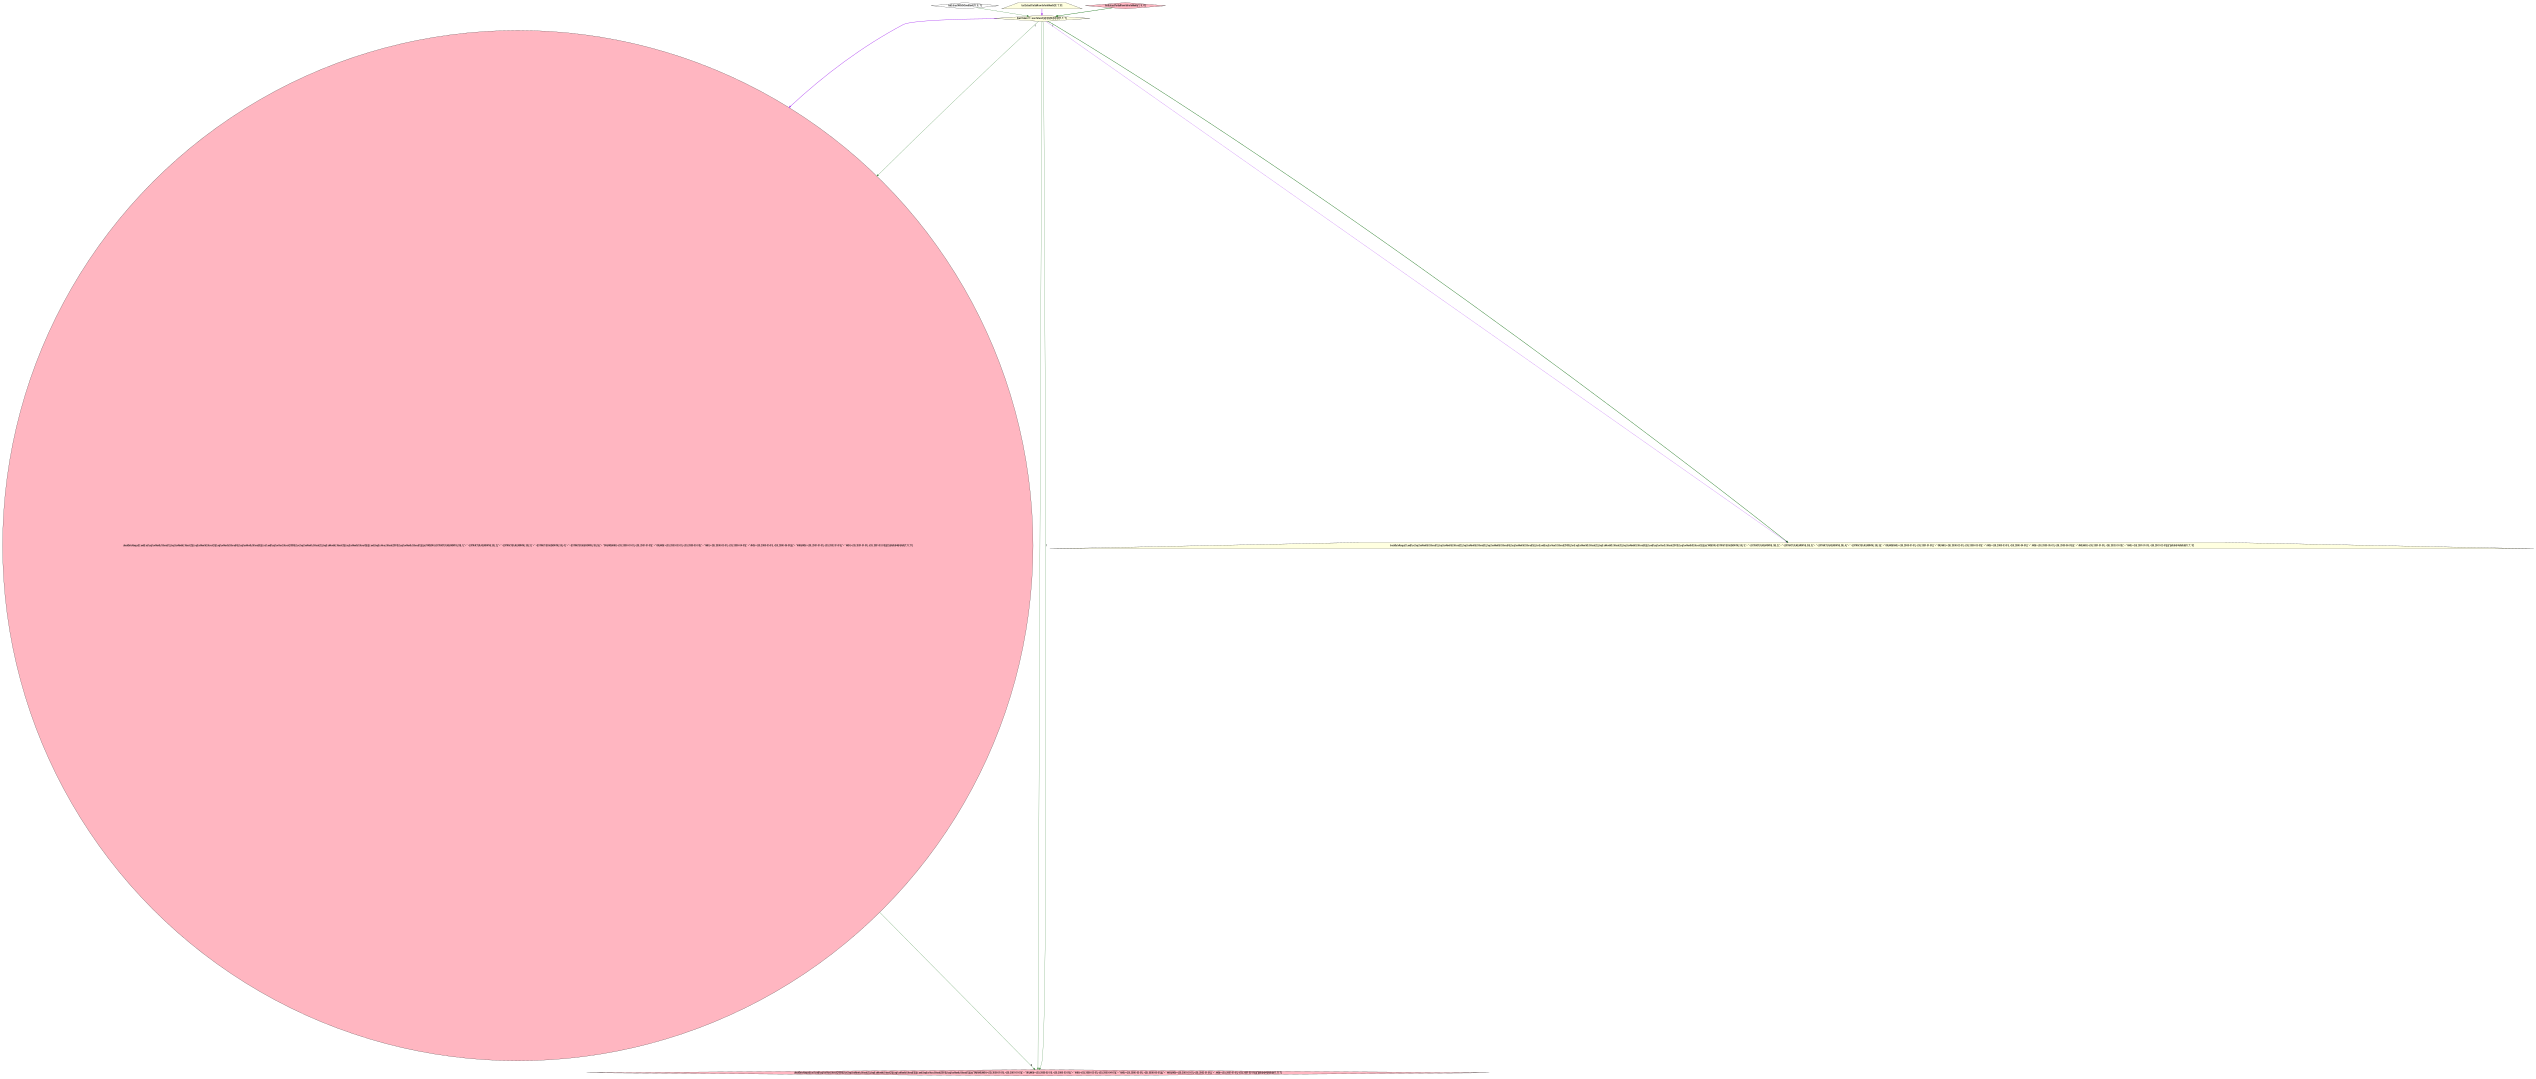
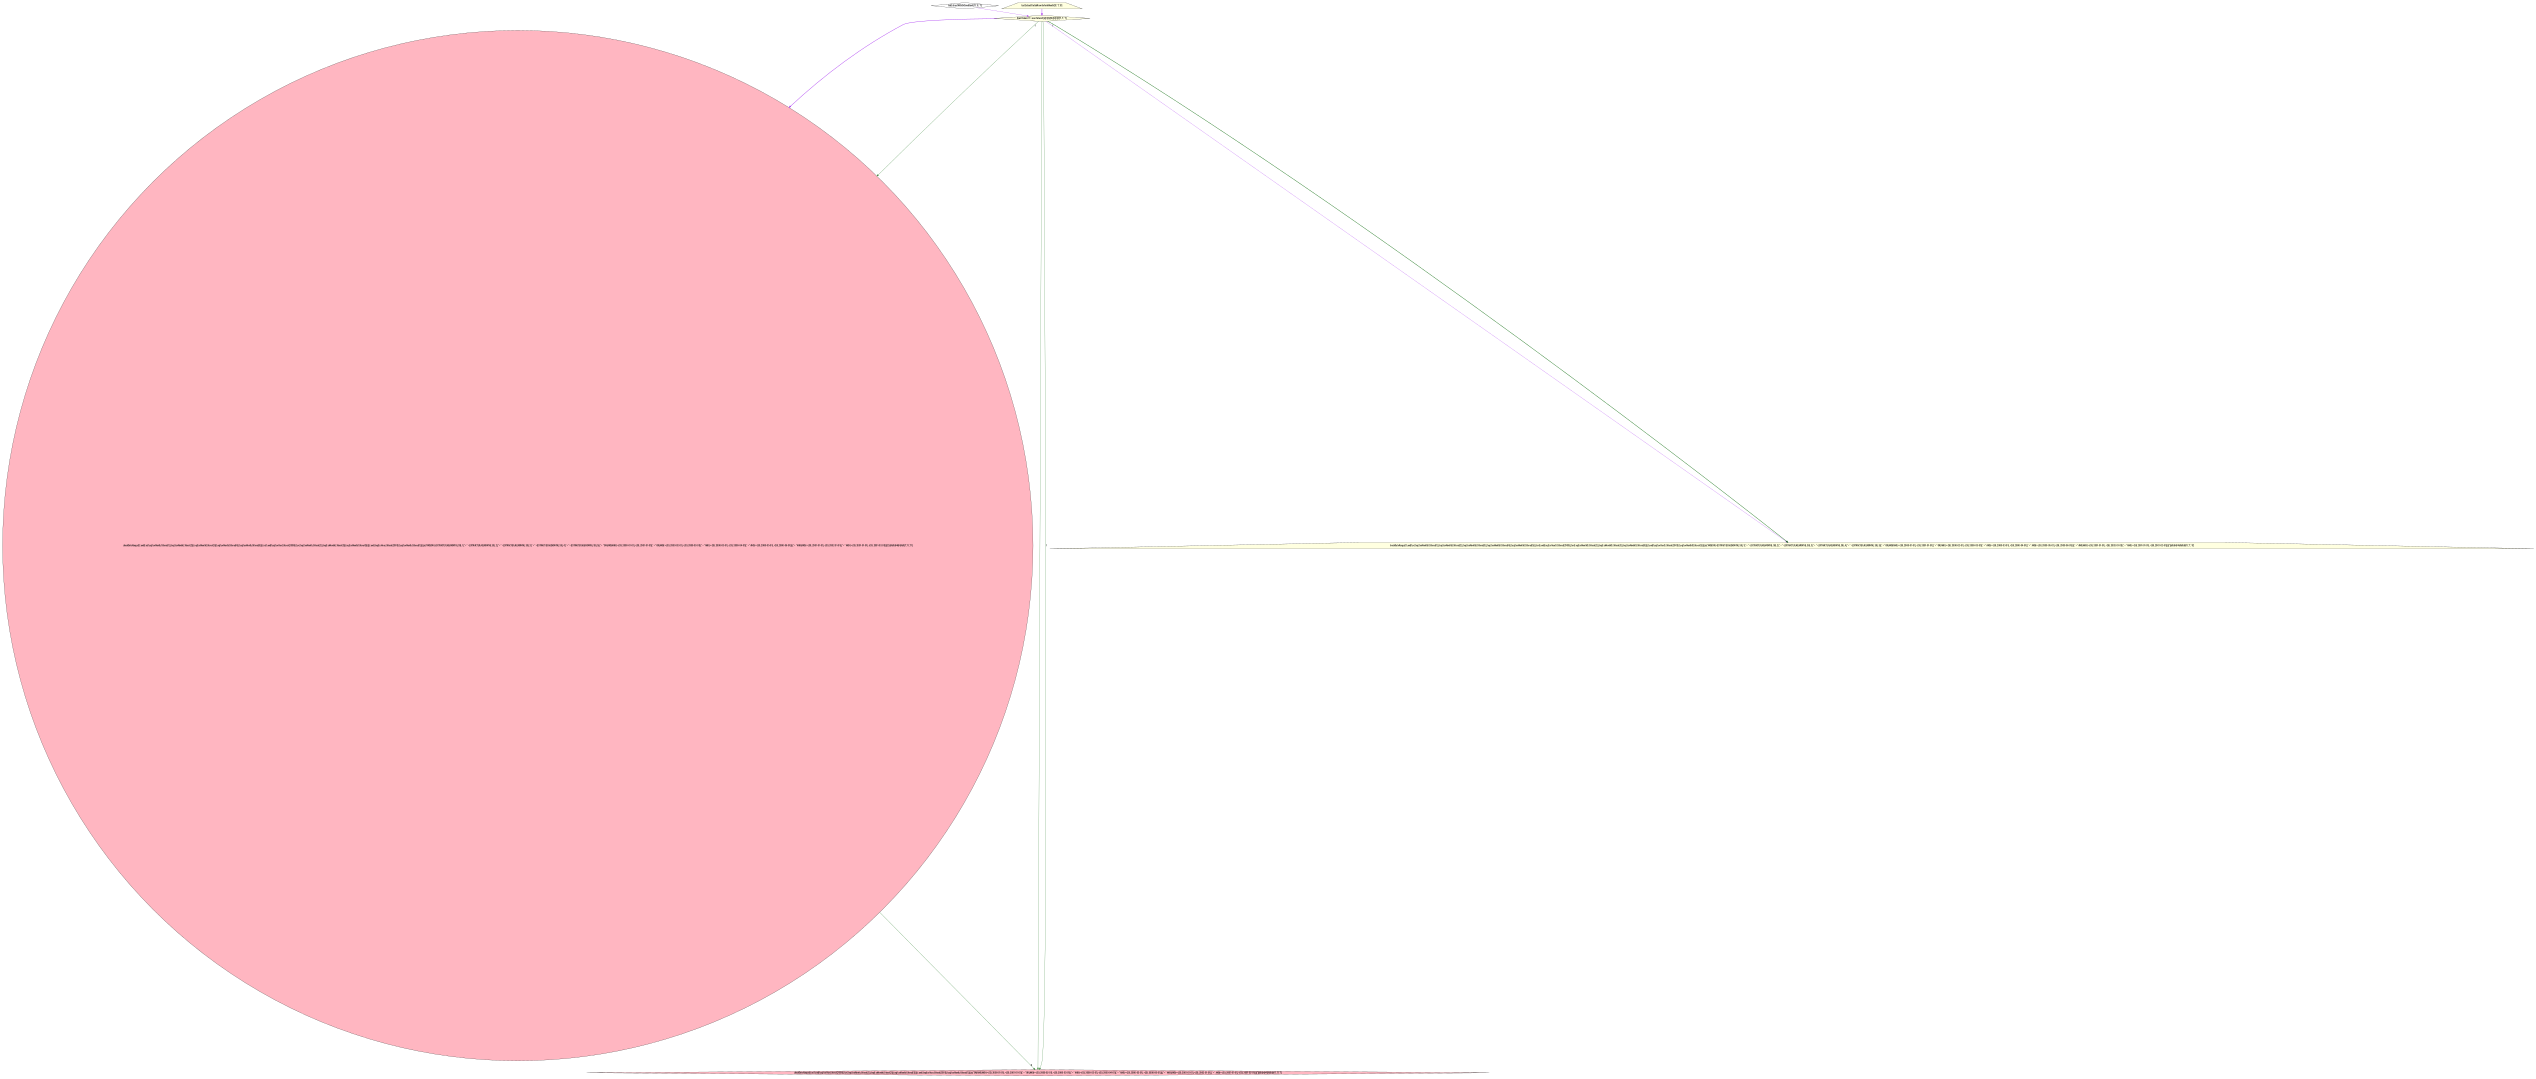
(1125, 6) -> none
(1002, 12) -> (1002, 12)
